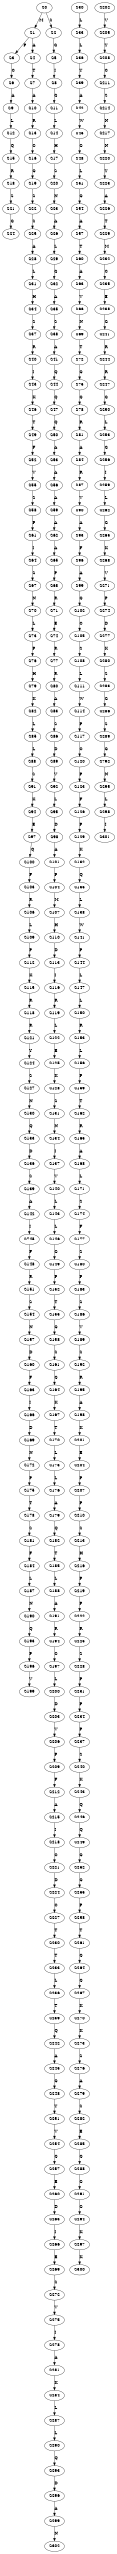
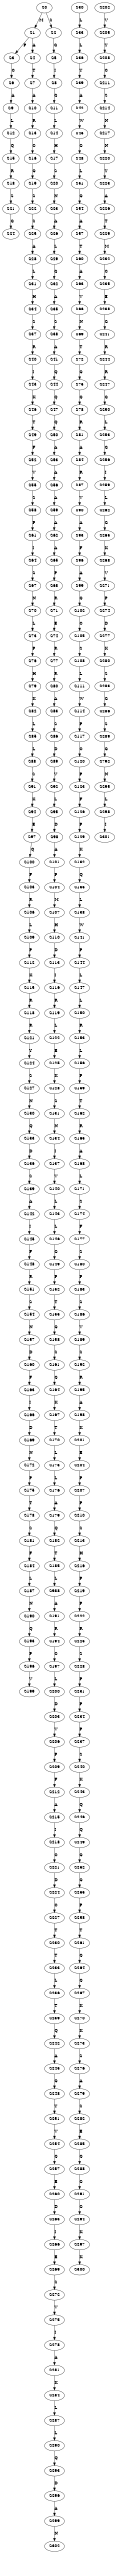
(29, 1239) -> (29, 1239)
(54, 1591) -> (54, 1591)
